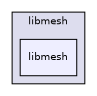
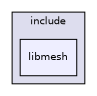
(48, 22) -> (48, 22)
